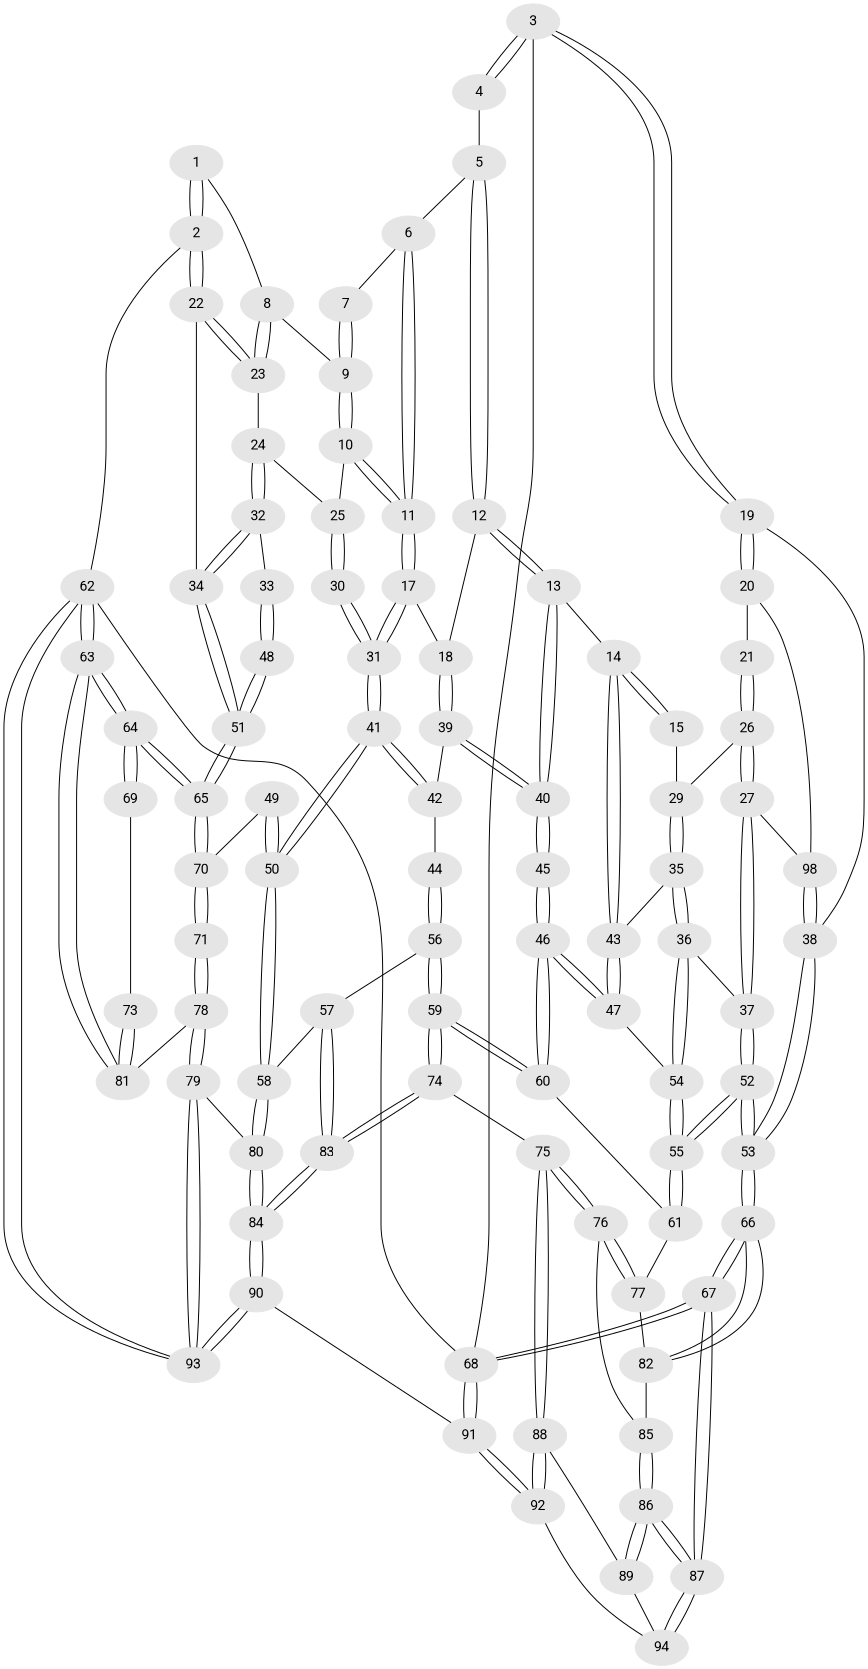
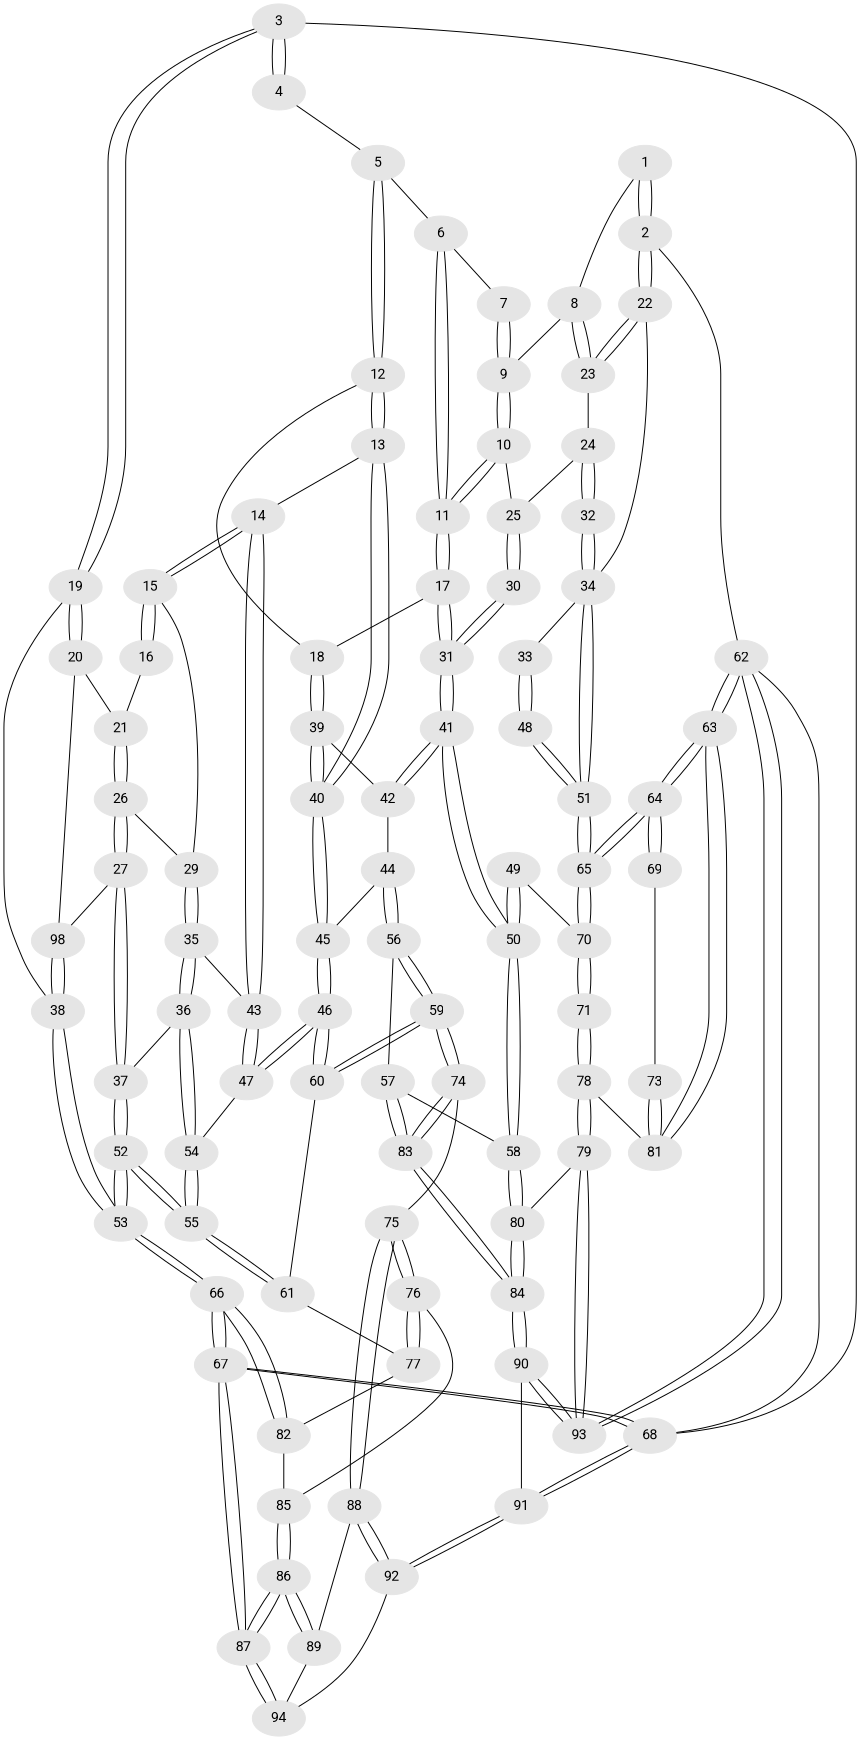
(263, 552) -> (557, 623)
none -> (146, 658)
none -> (355, 905)
